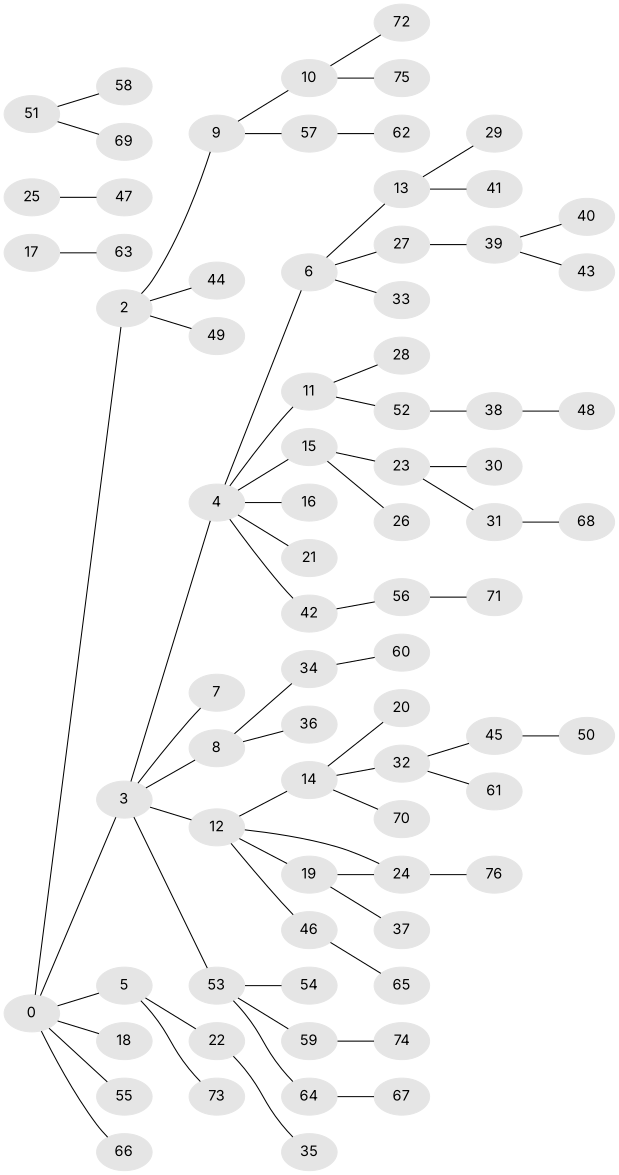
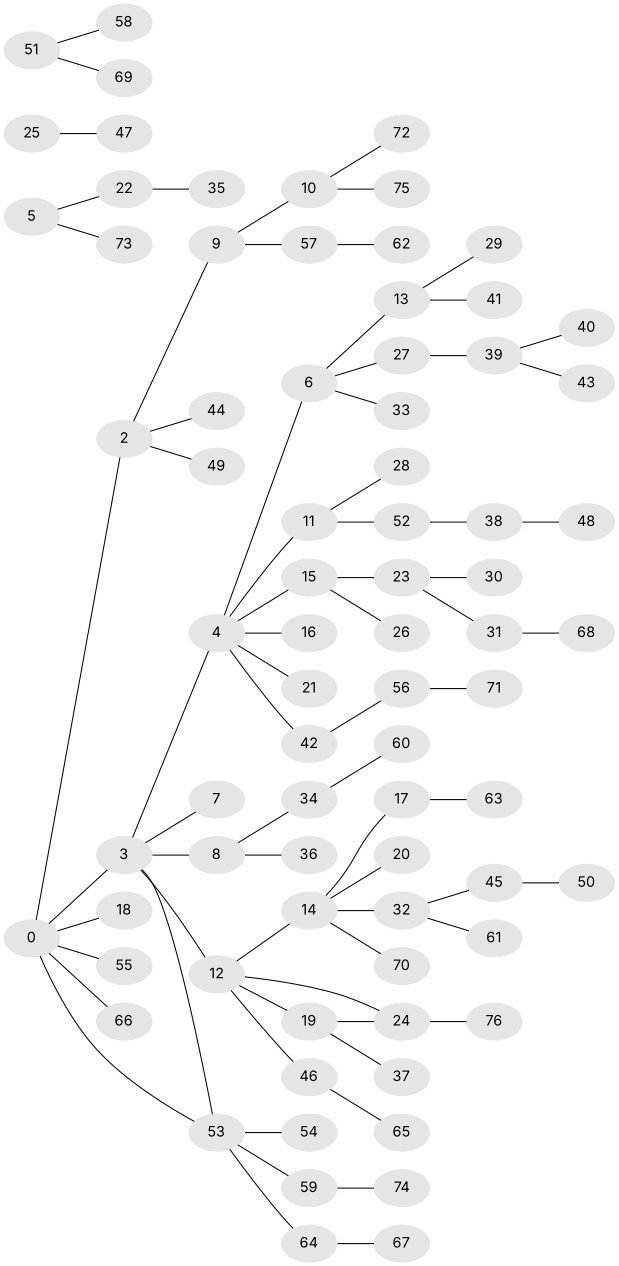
none -> (356, 855)
(78, 999) -> (101, 1054)
